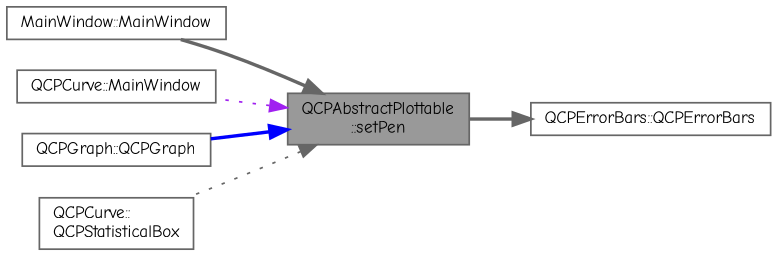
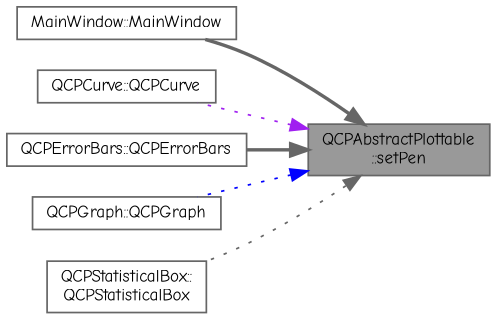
(116, 86) -> (127, 86)
(492, 119) -> (269, 150)
(240, 135) -> (244, 186)
(116, 223) -> (127, 287)
